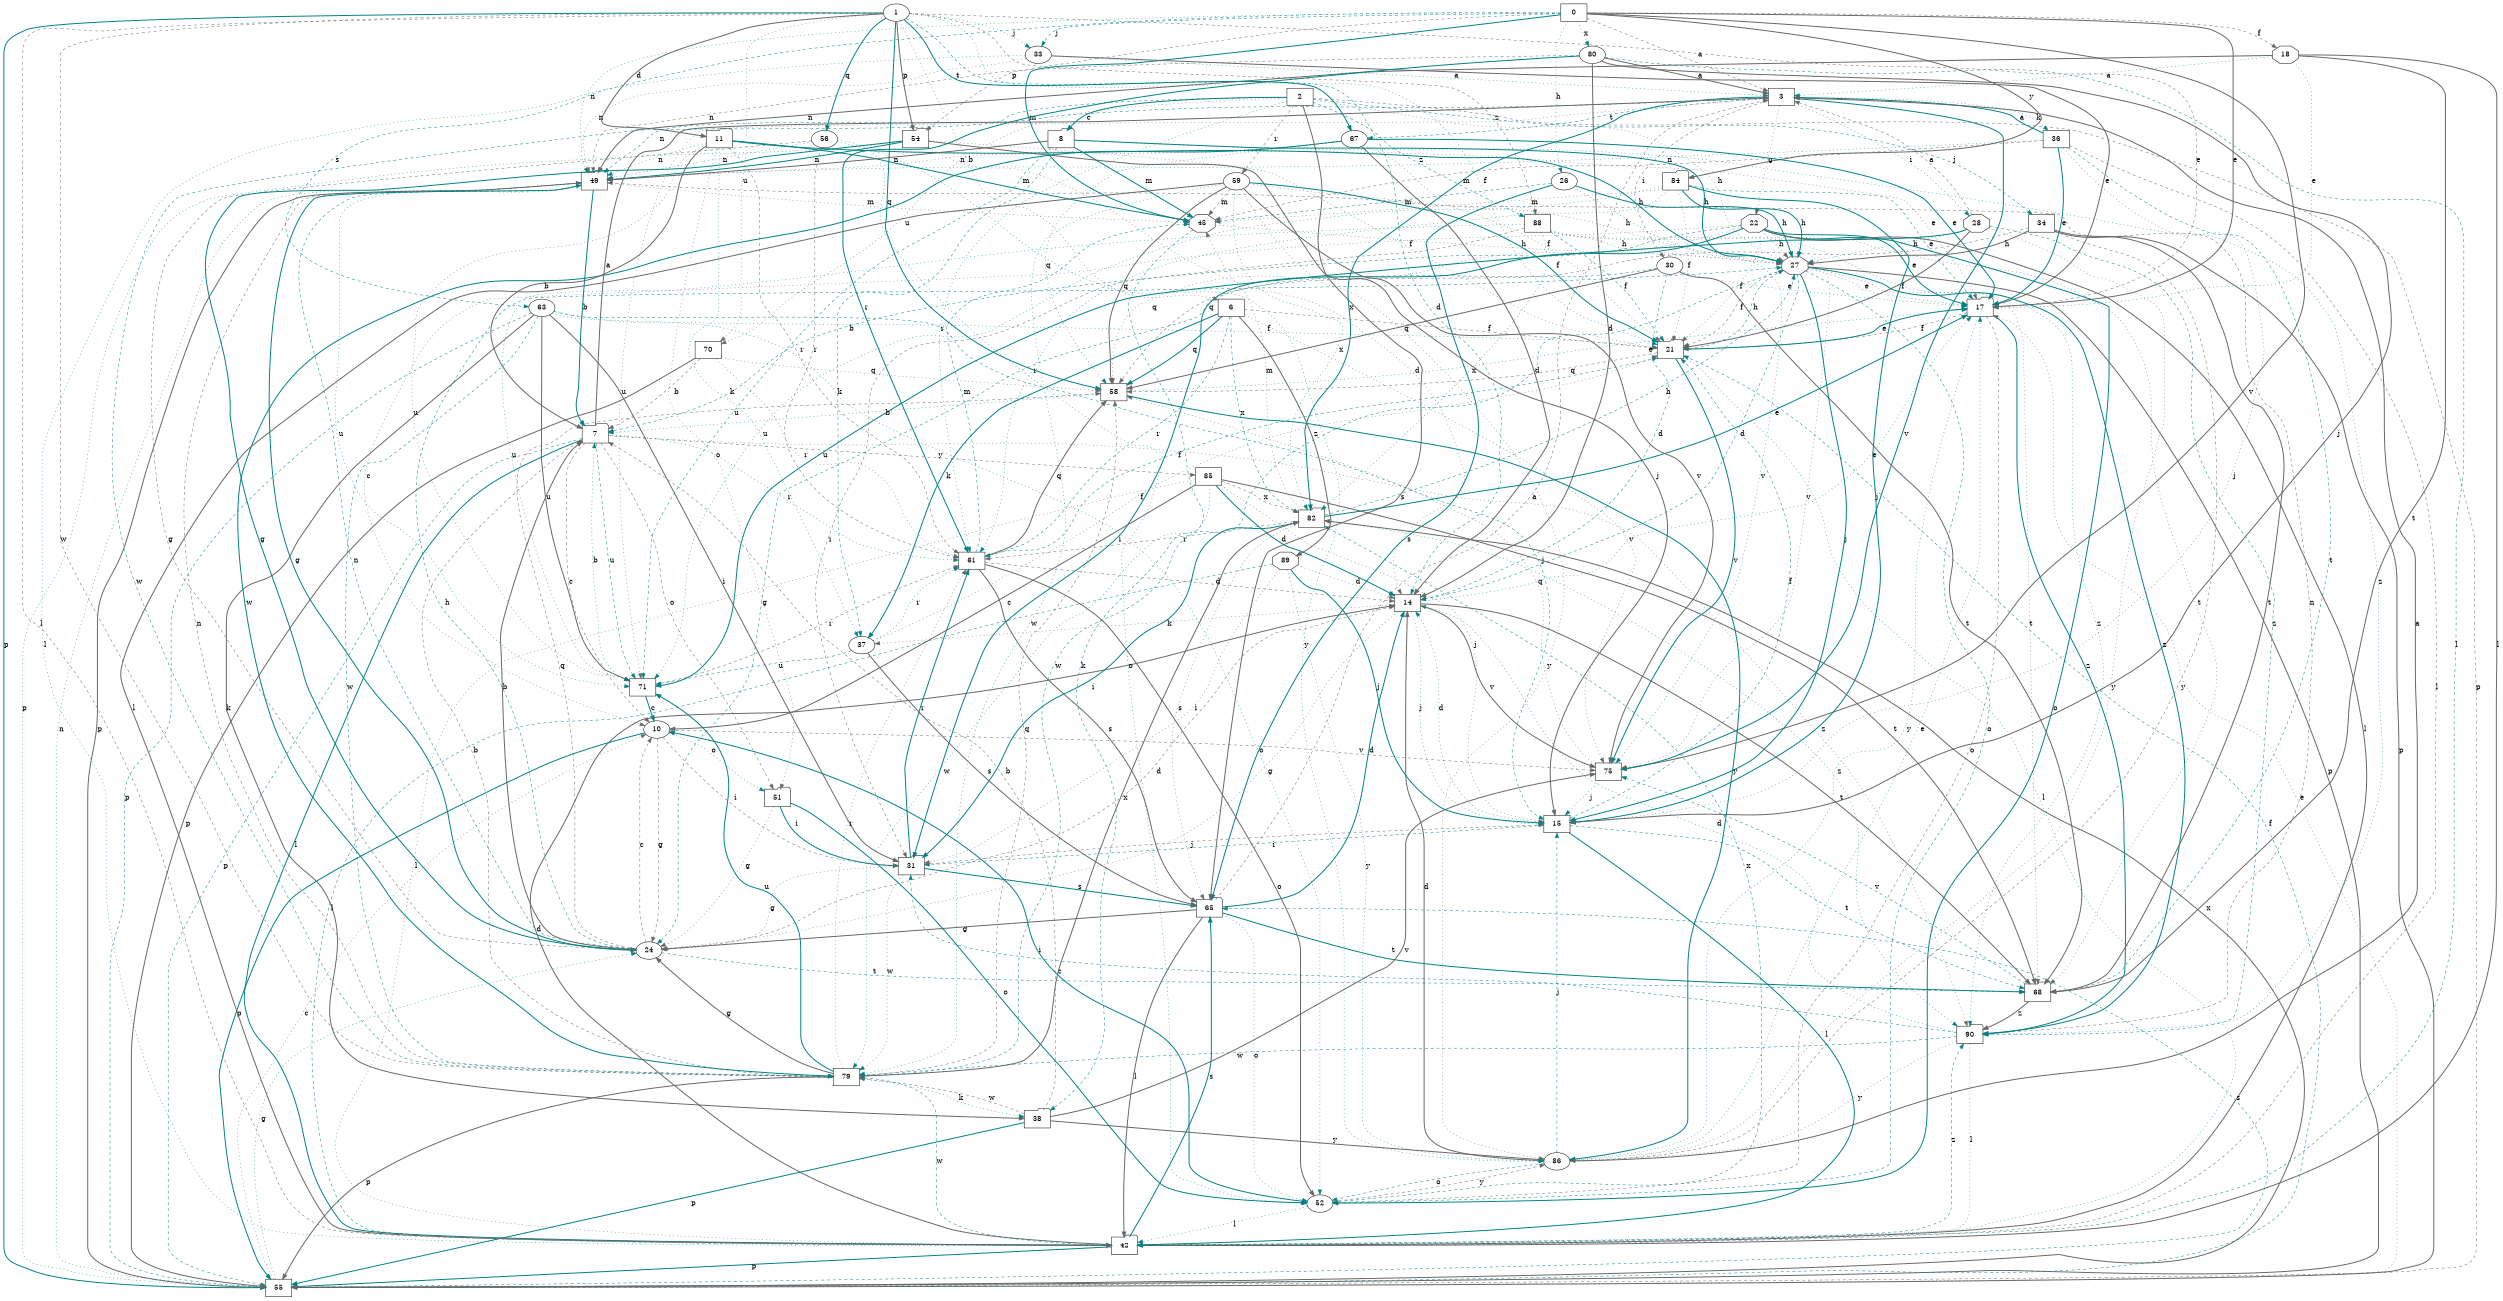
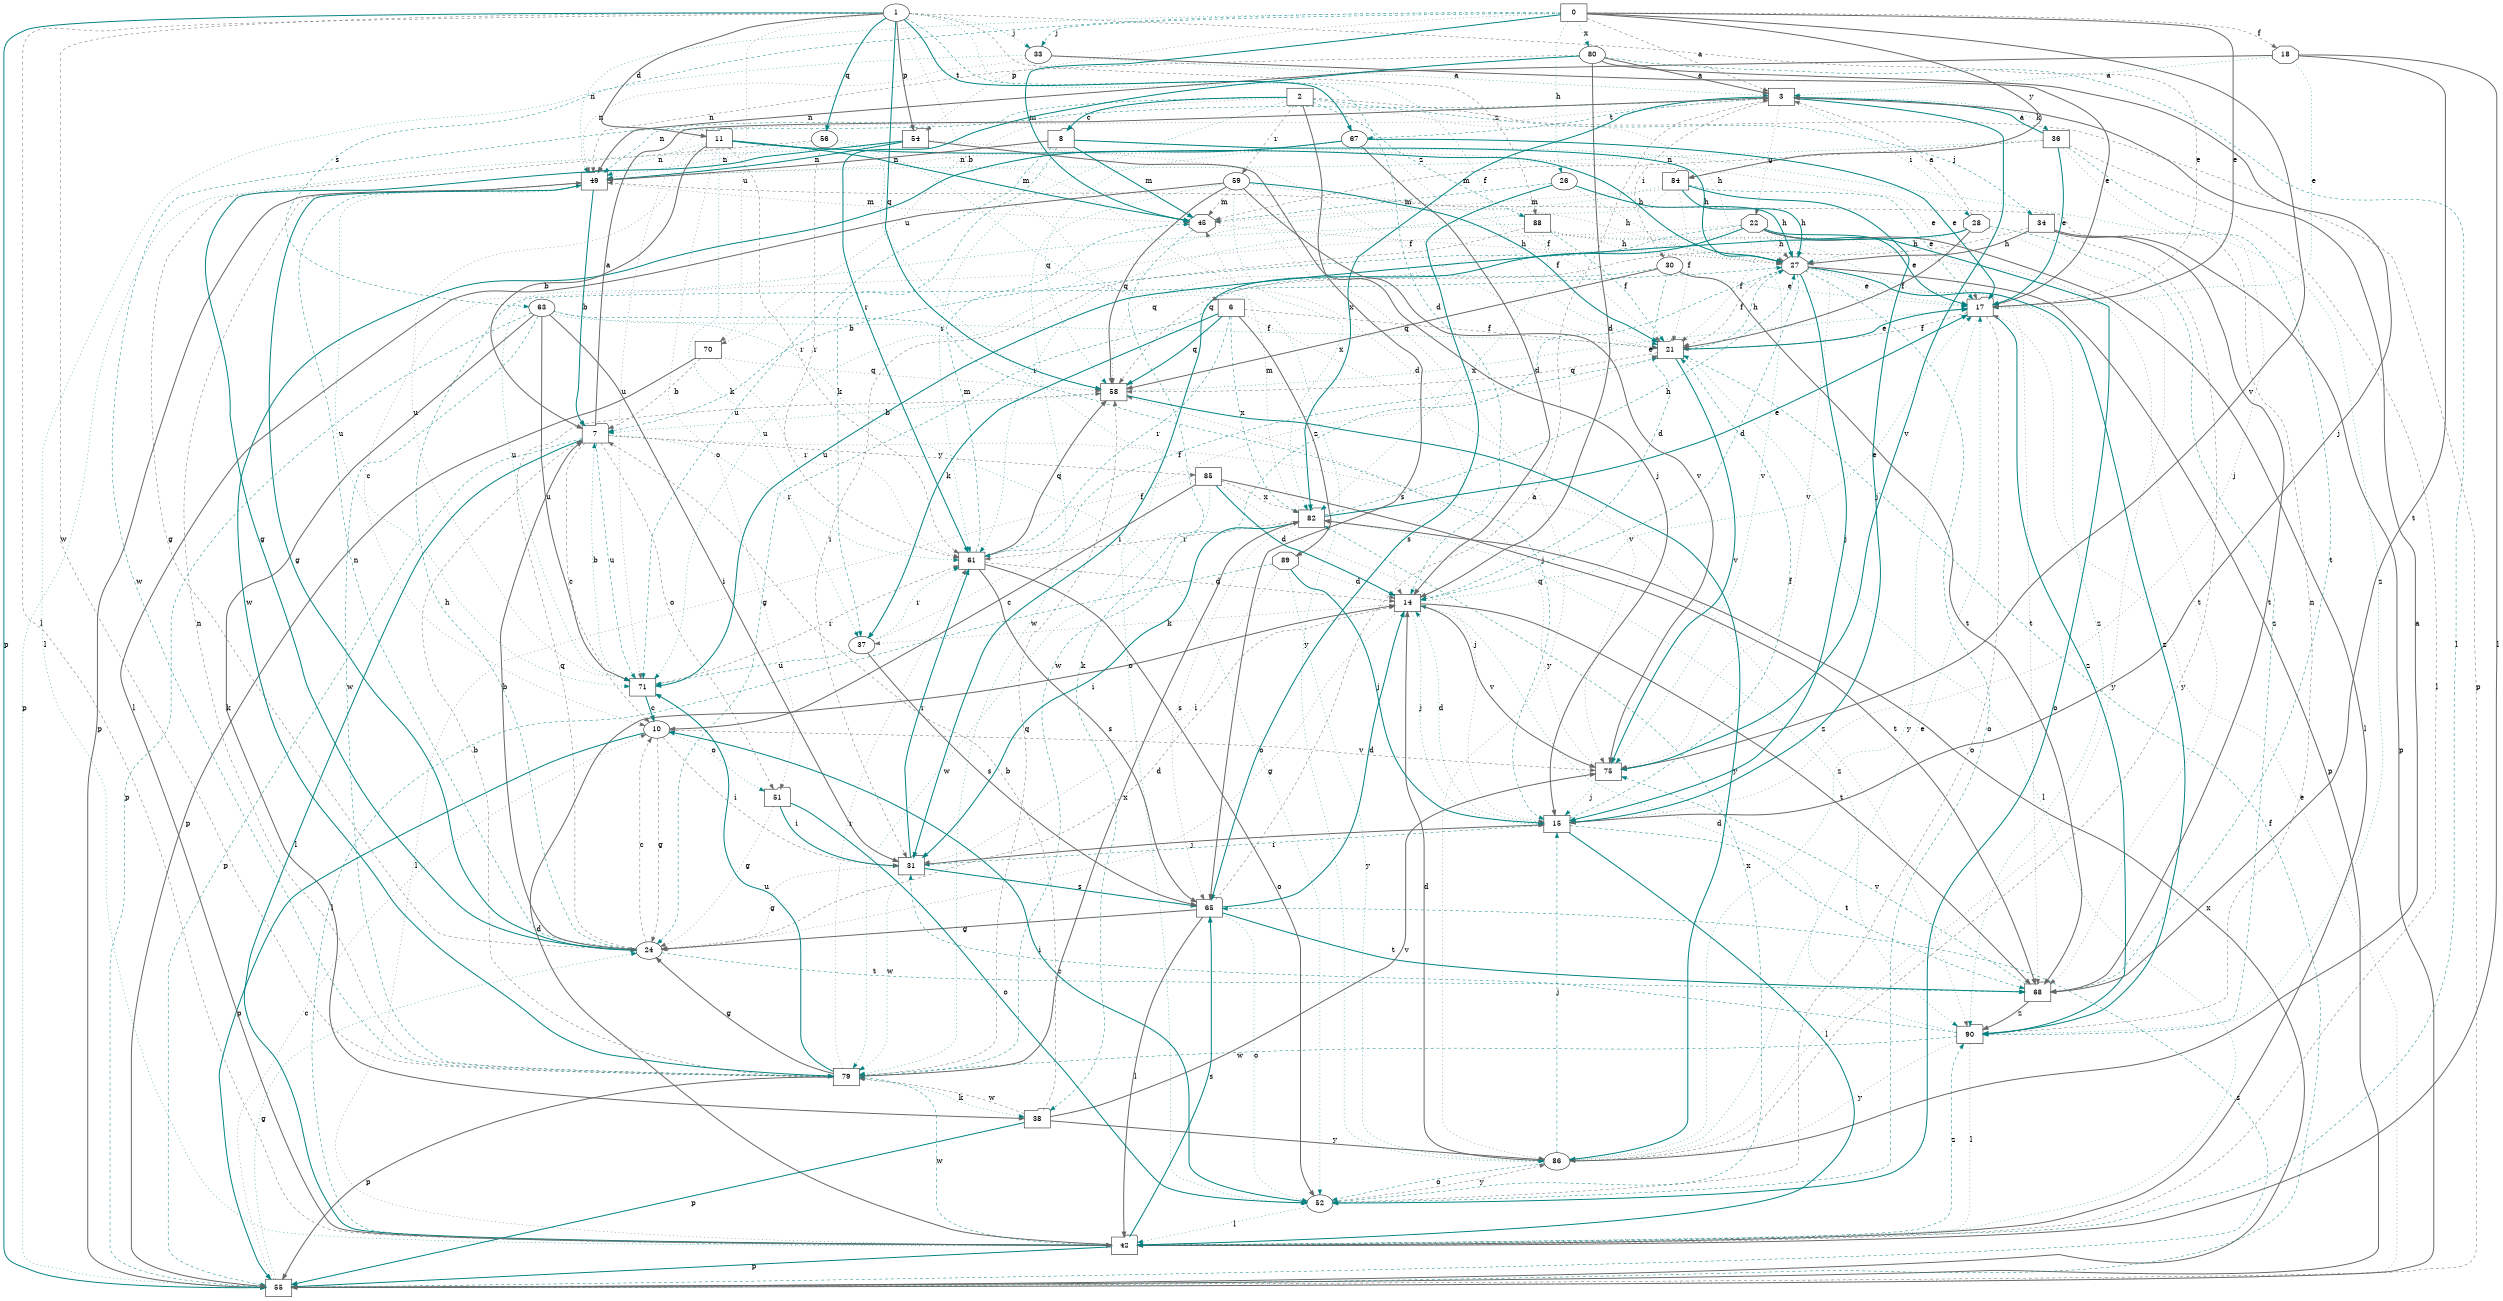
(1236, 38) -> (1236, 38)
(72, 656) -> none
(1200, 841) -> (1200, 841)
